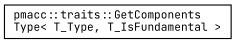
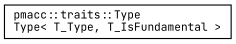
(118, 22) -> (118, 22)
